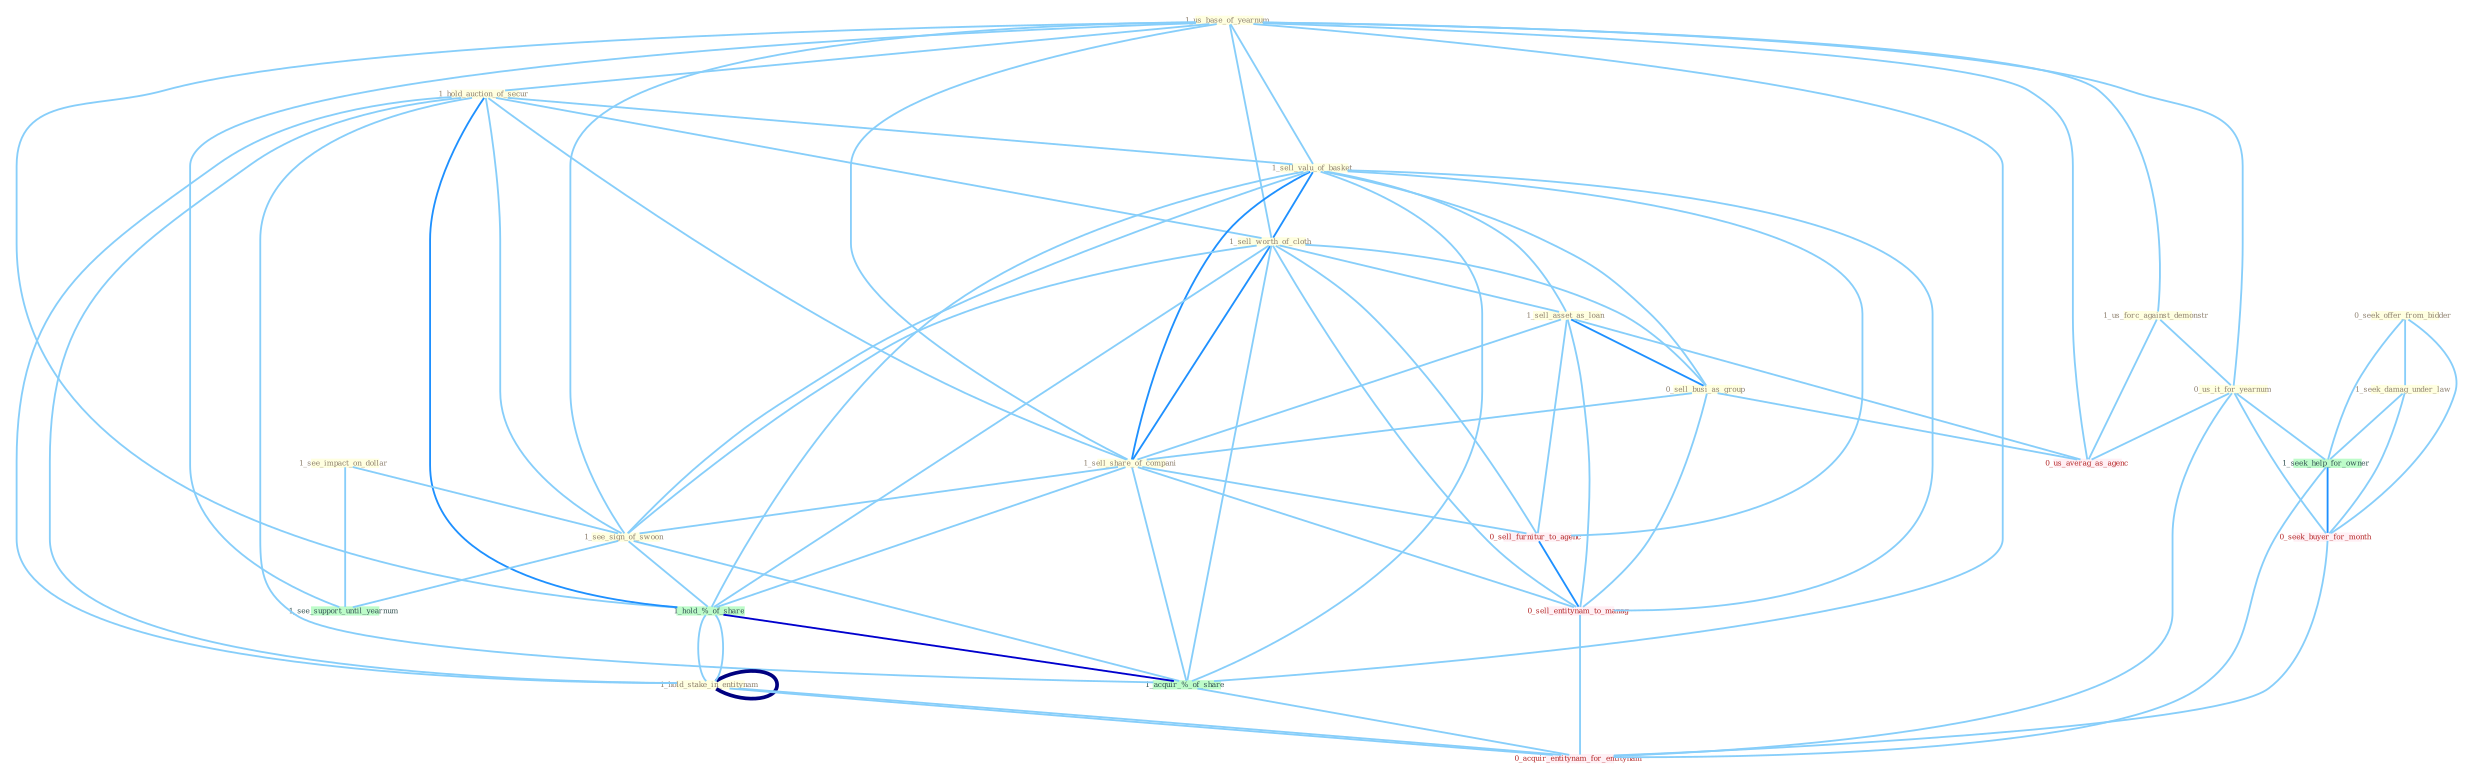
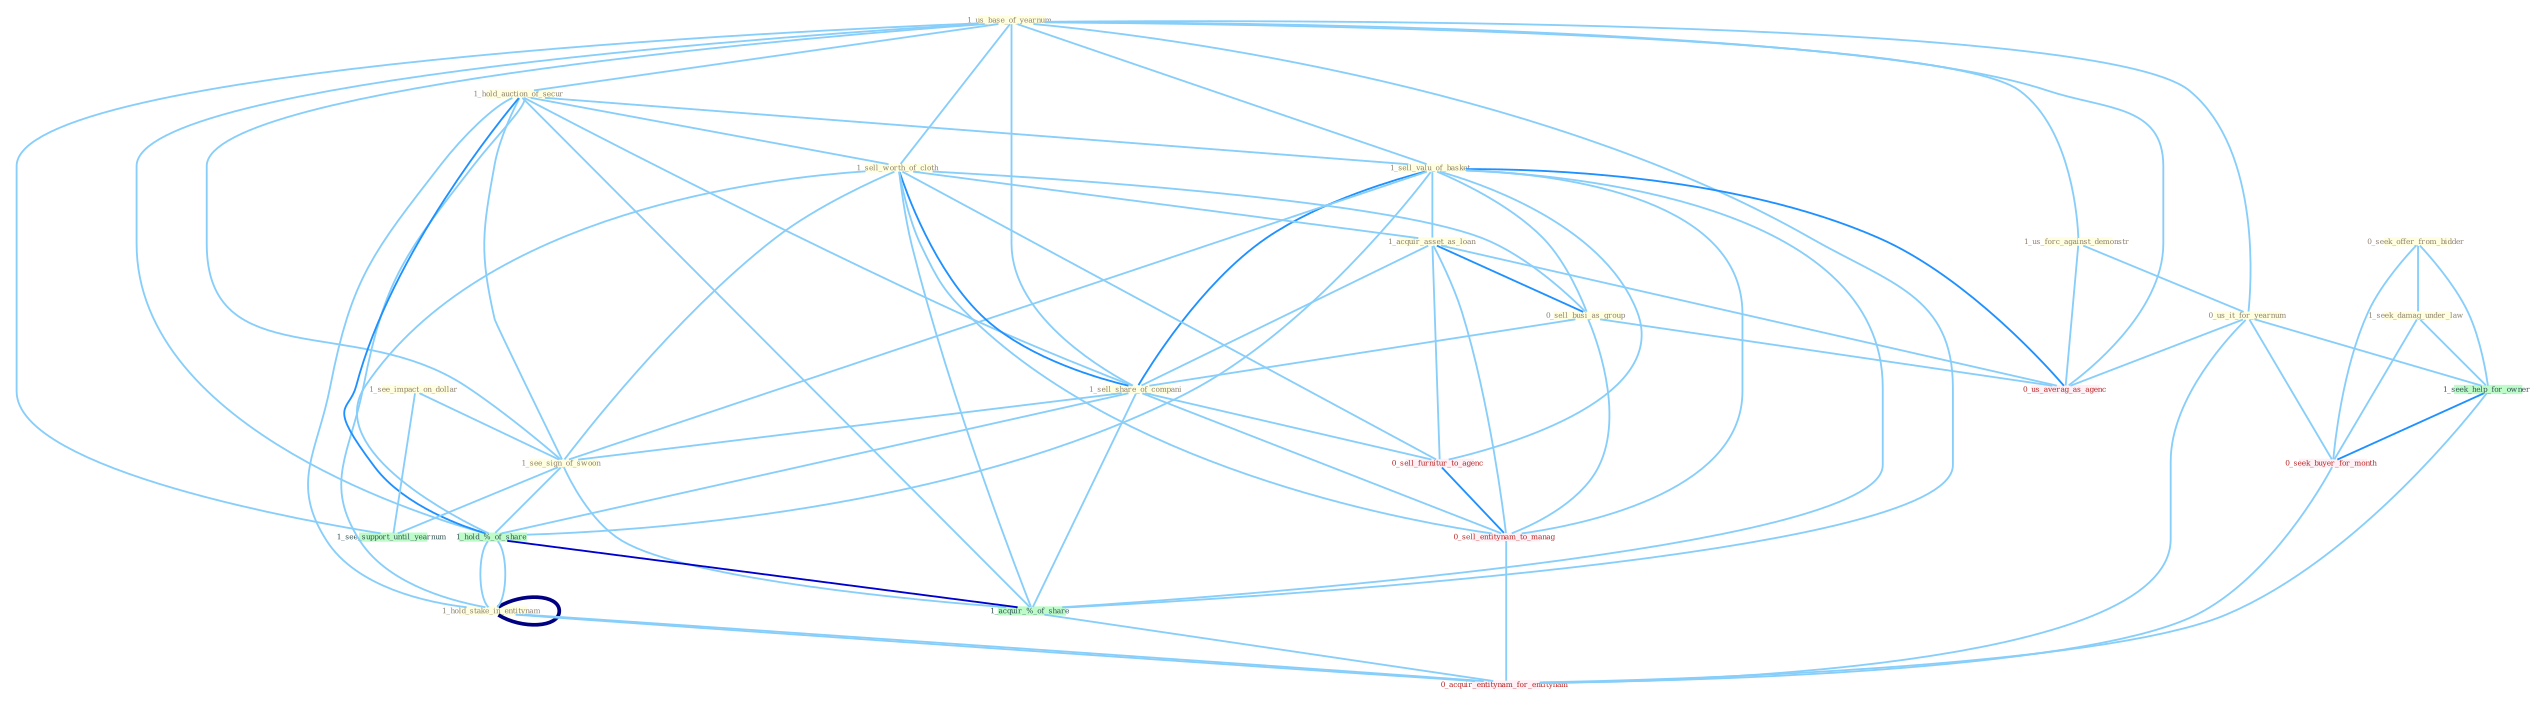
(1293, 205) -> (1792, 208)
(1567, 316) -> (1432, 242)
